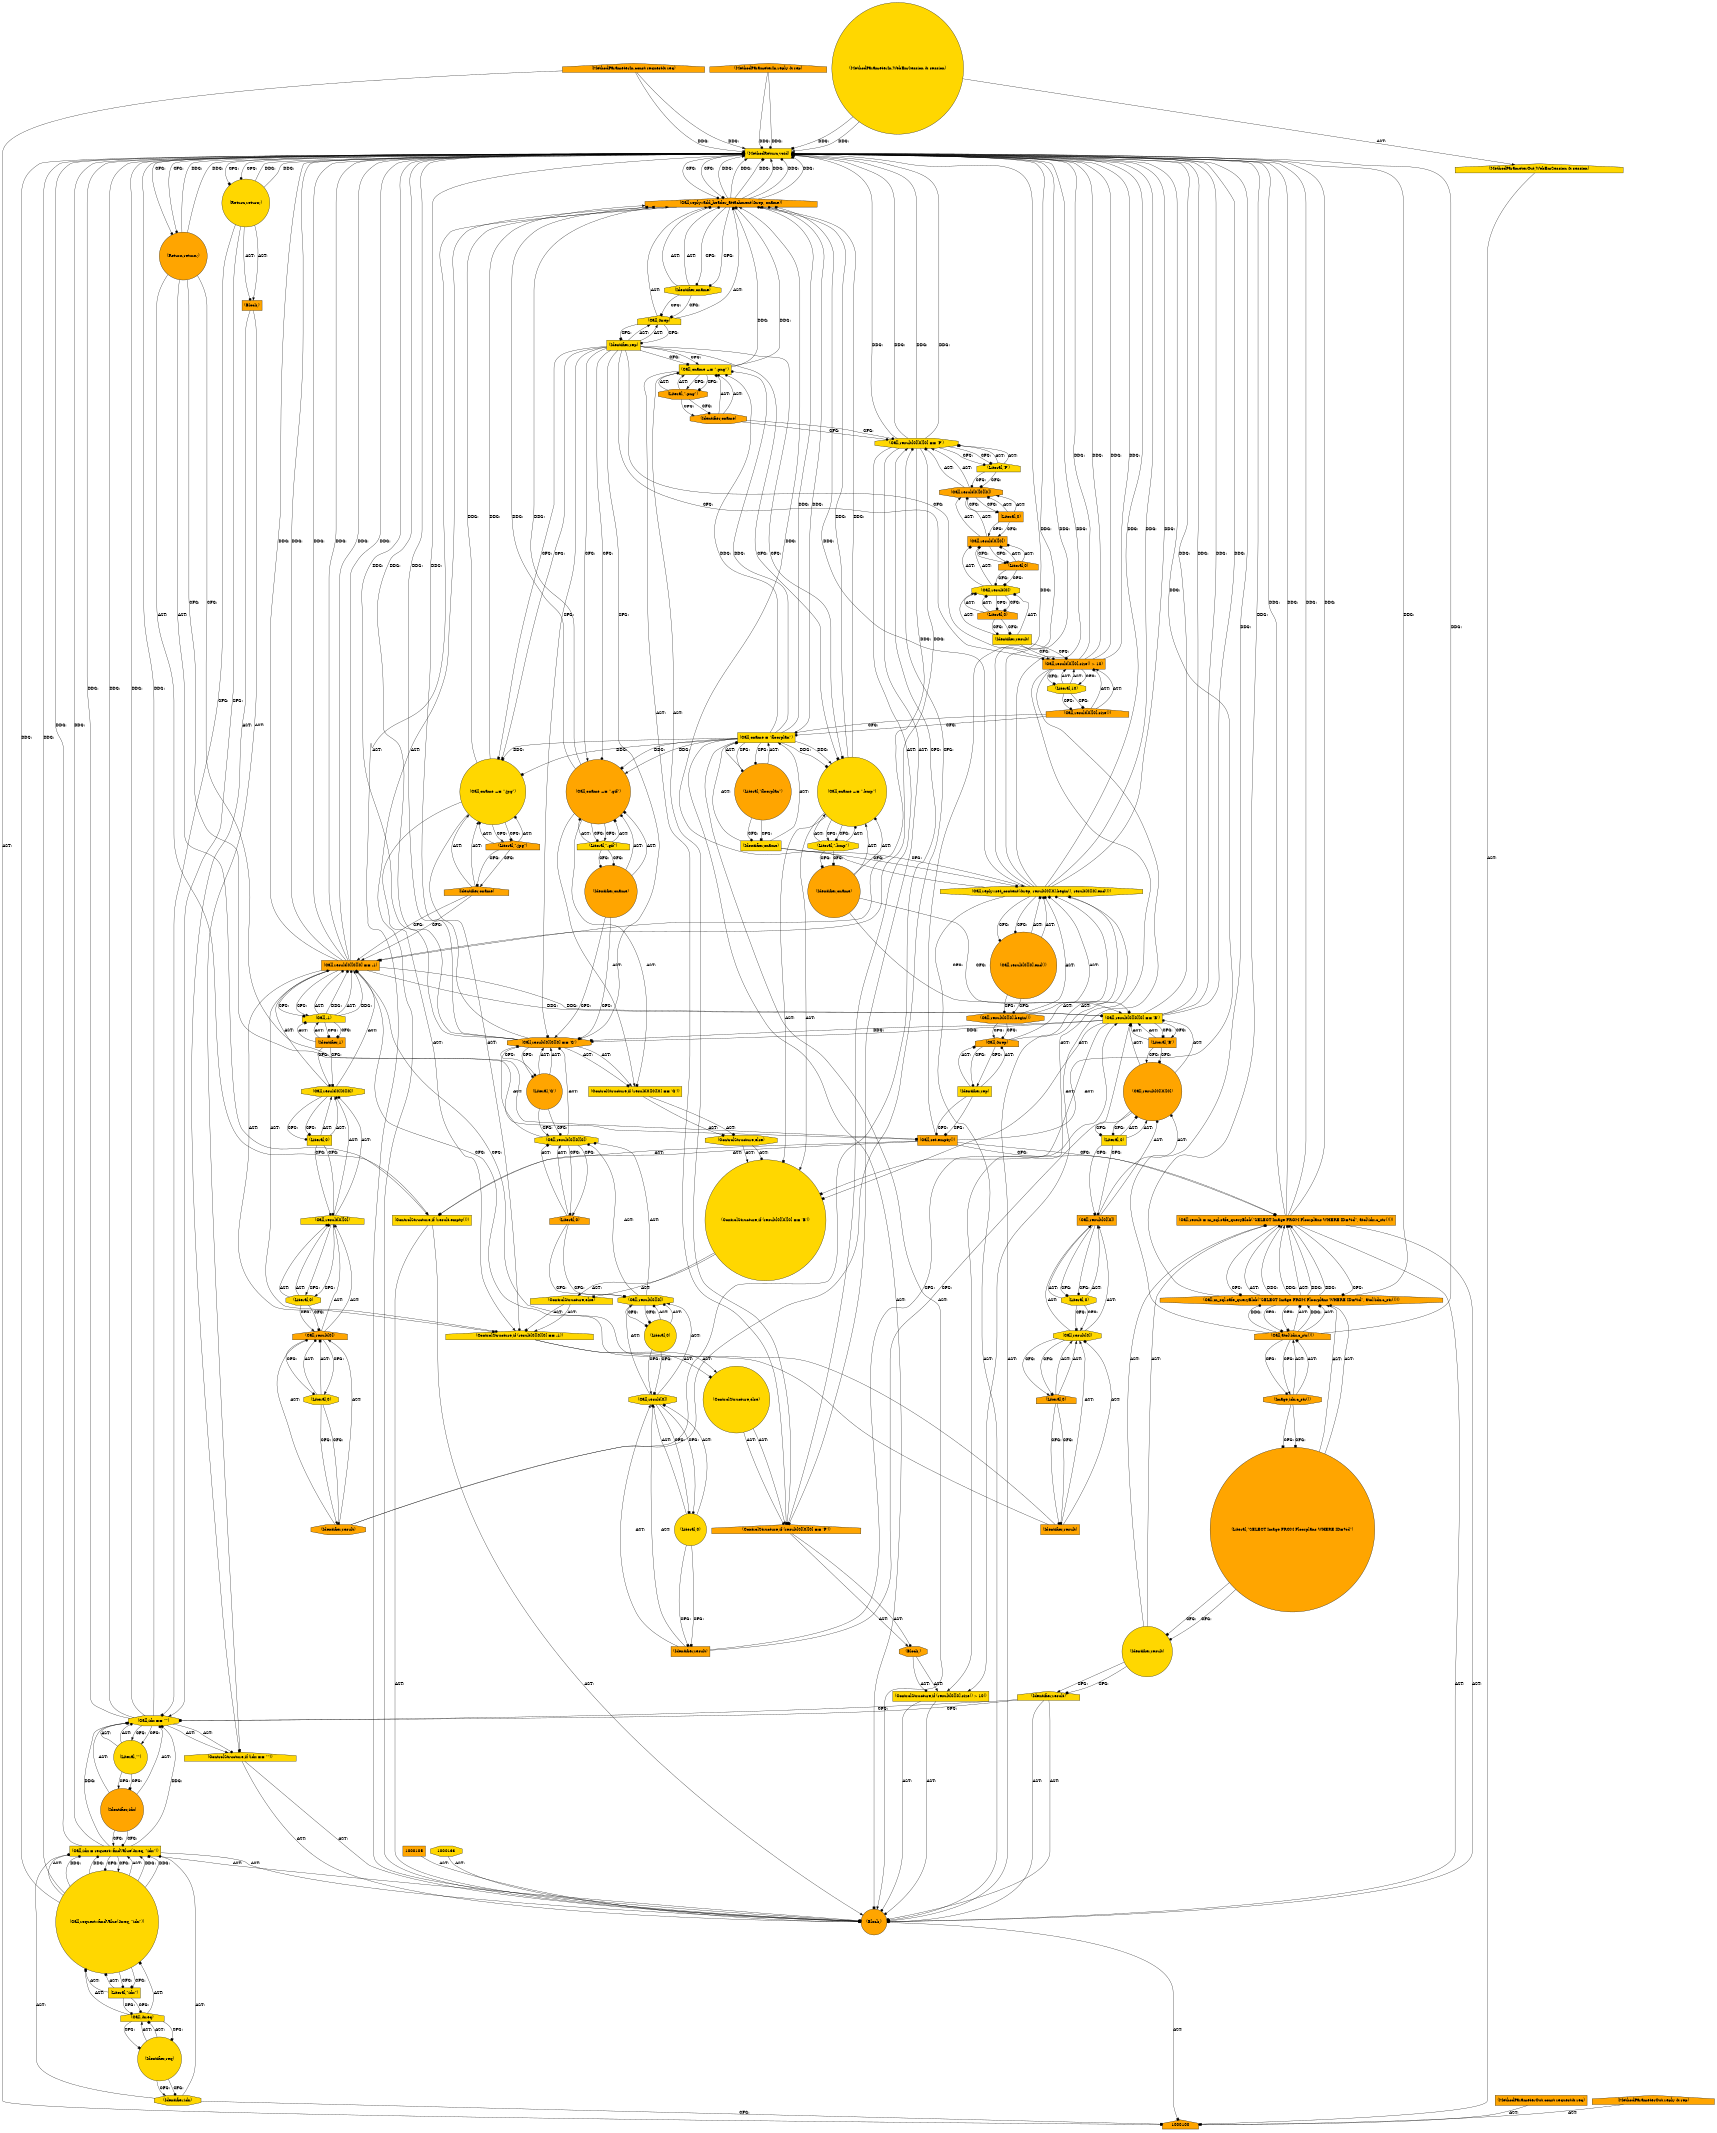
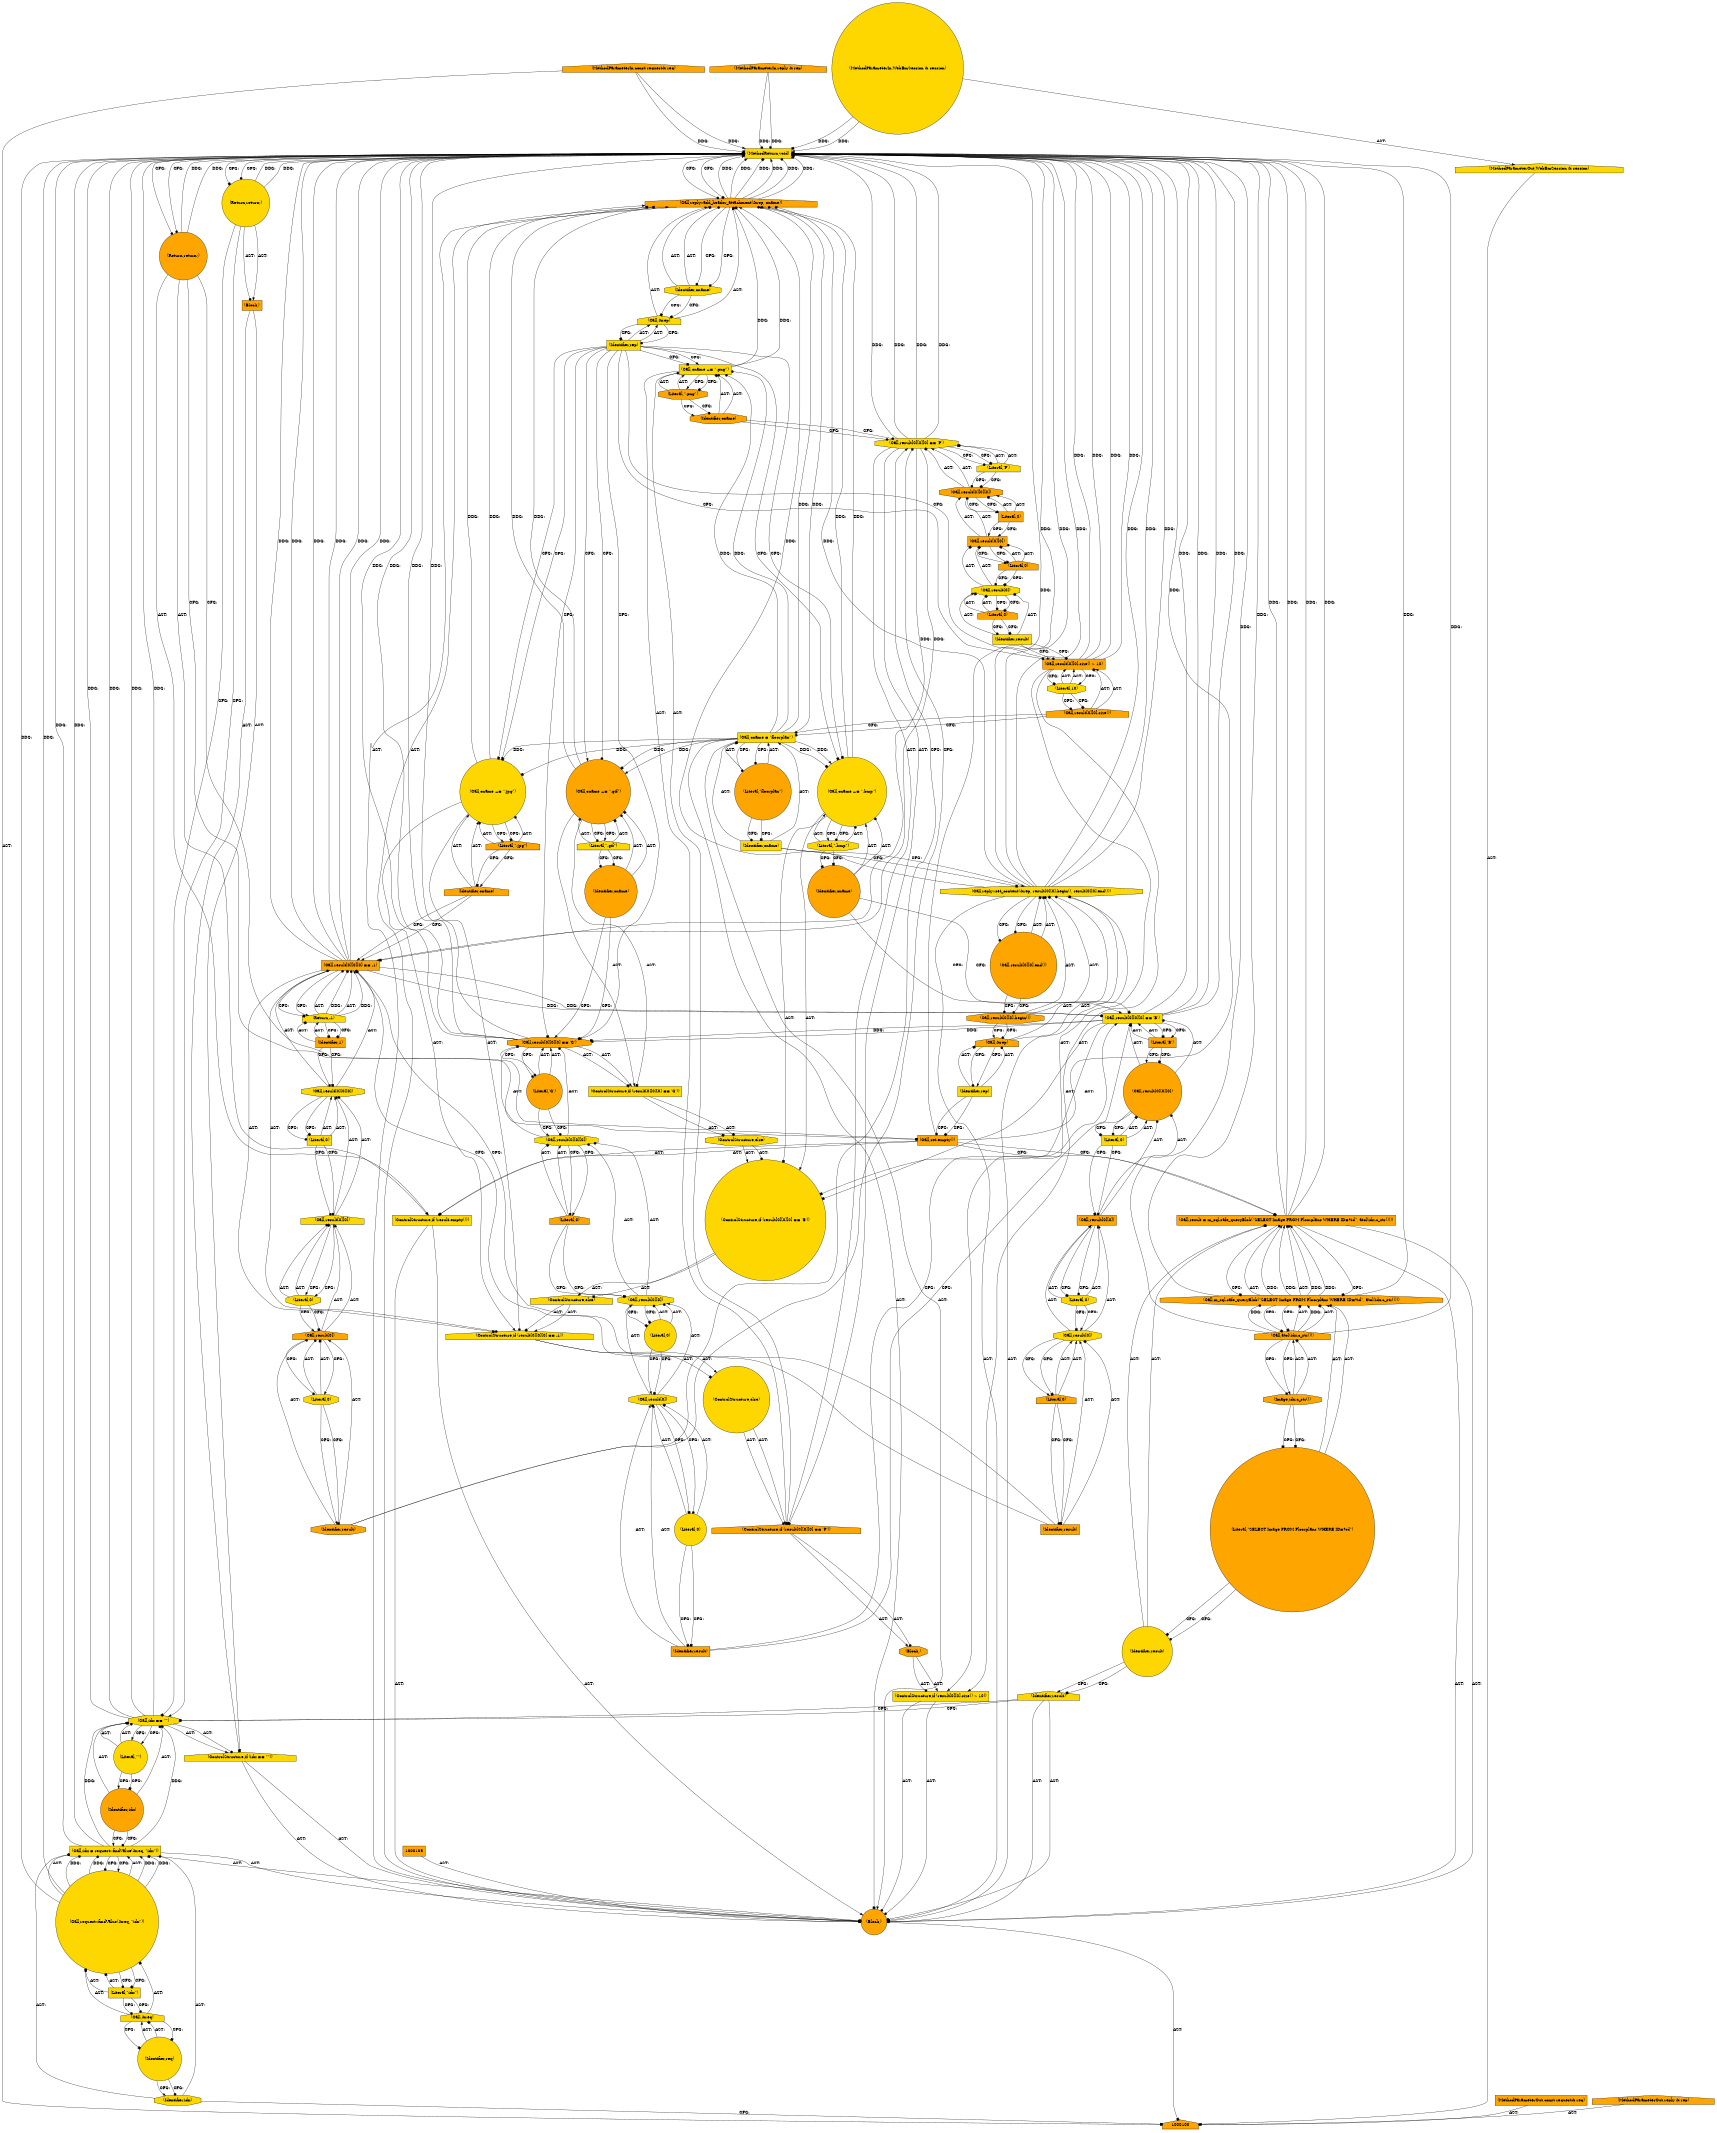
(324, 1018) -> (324, 1018)
(446, 1851) -> none
